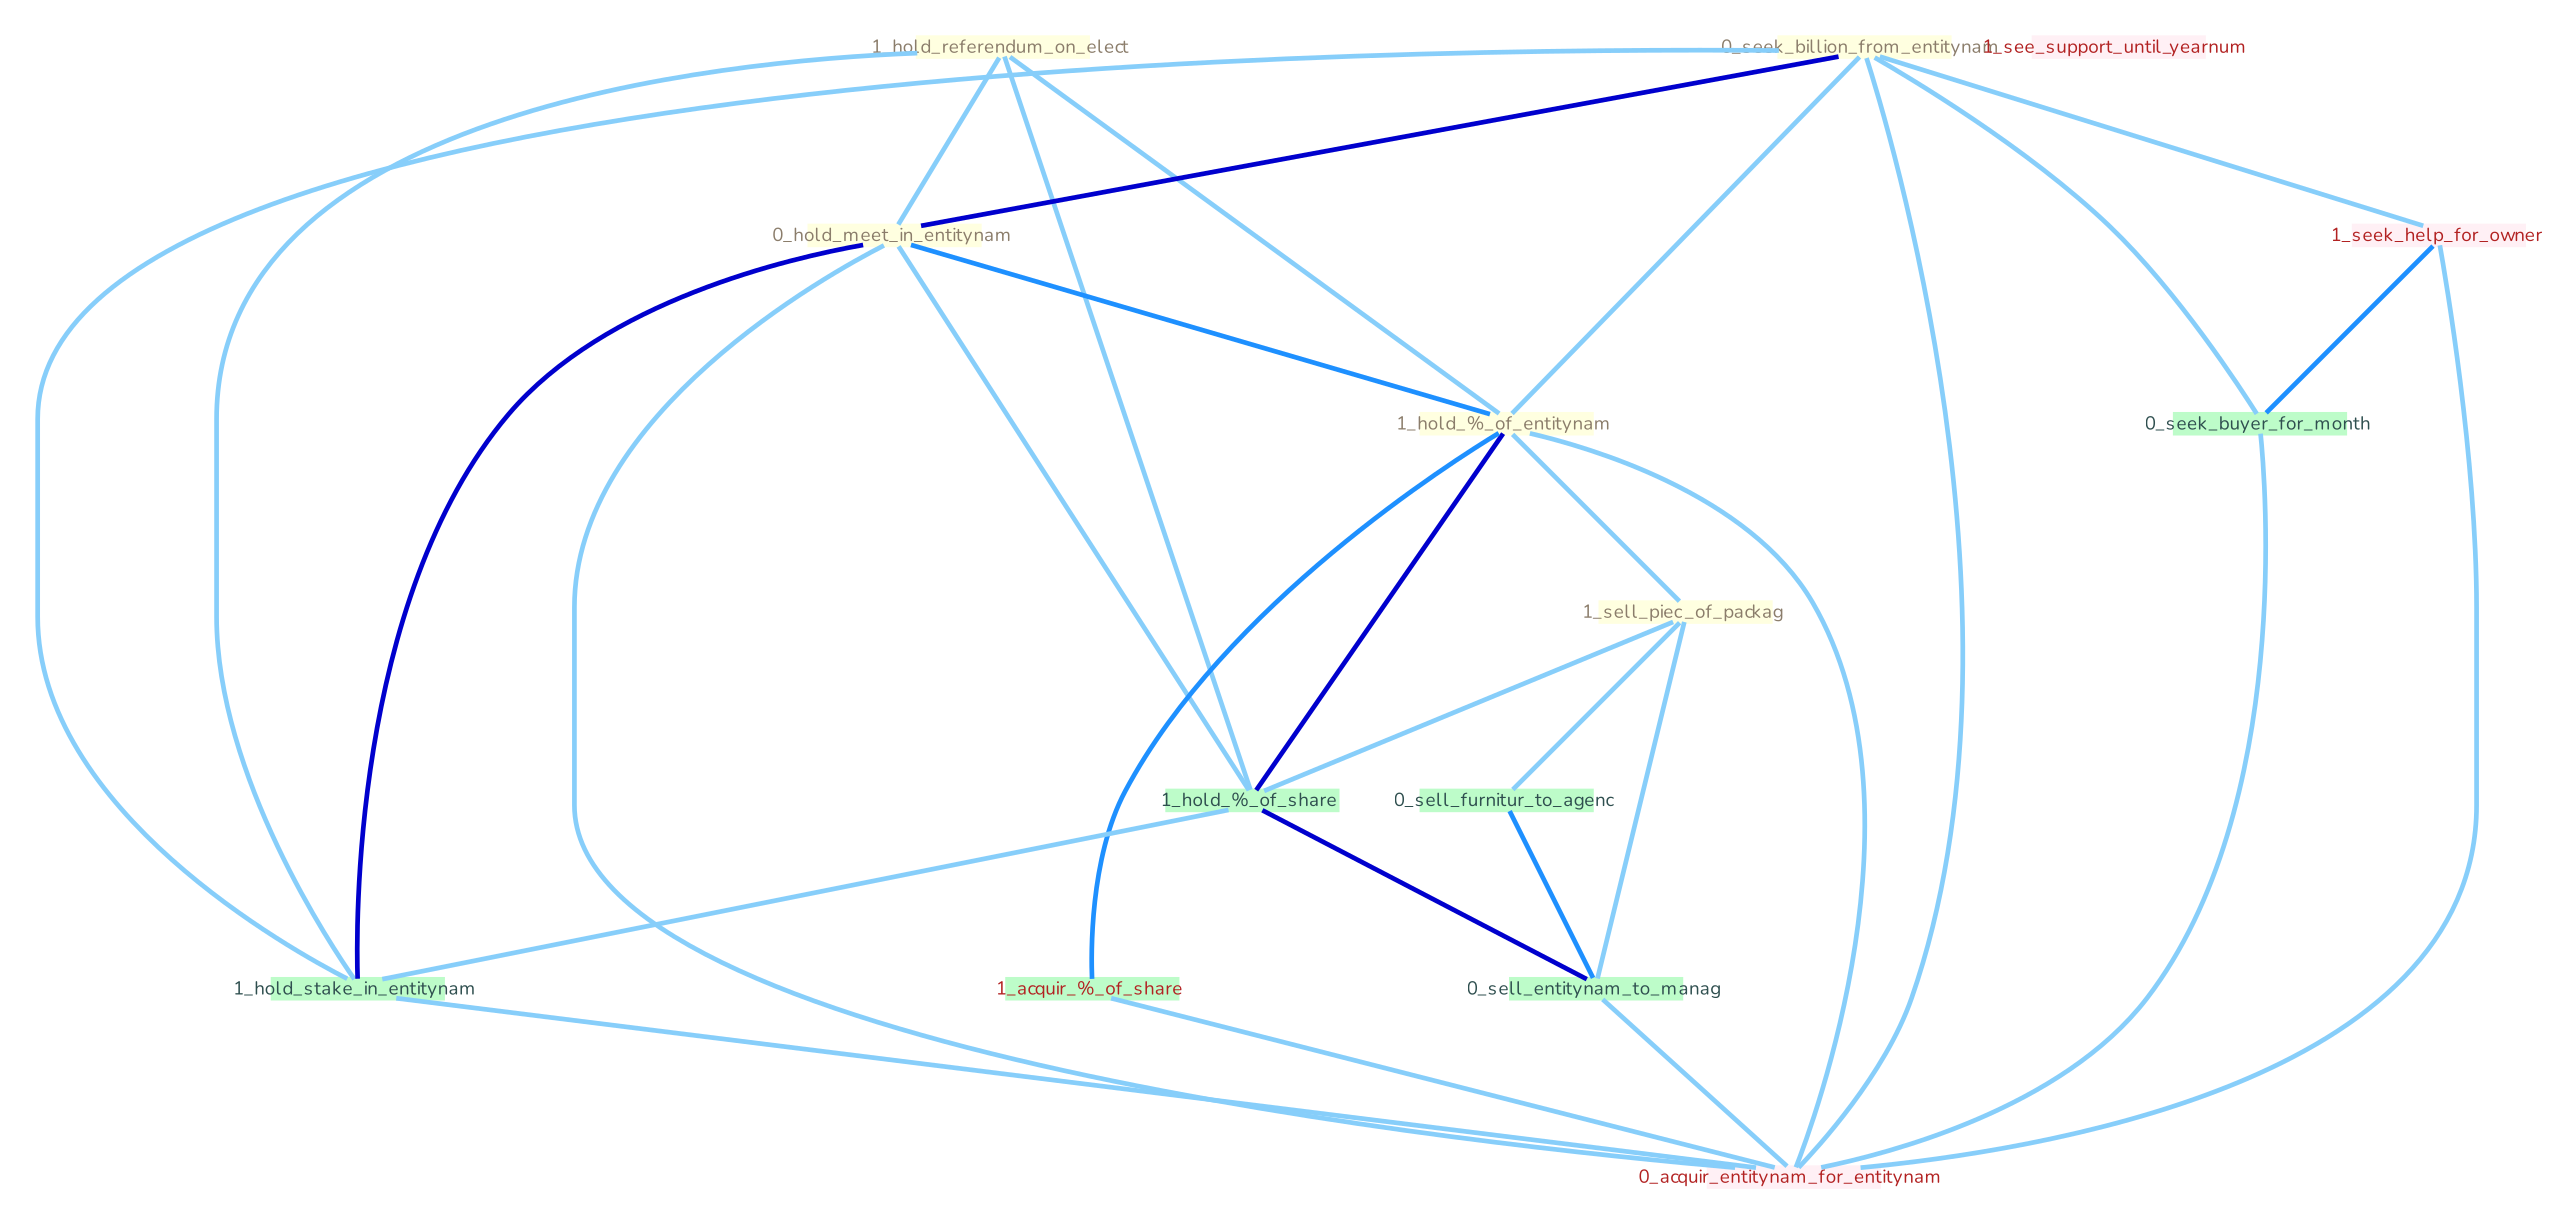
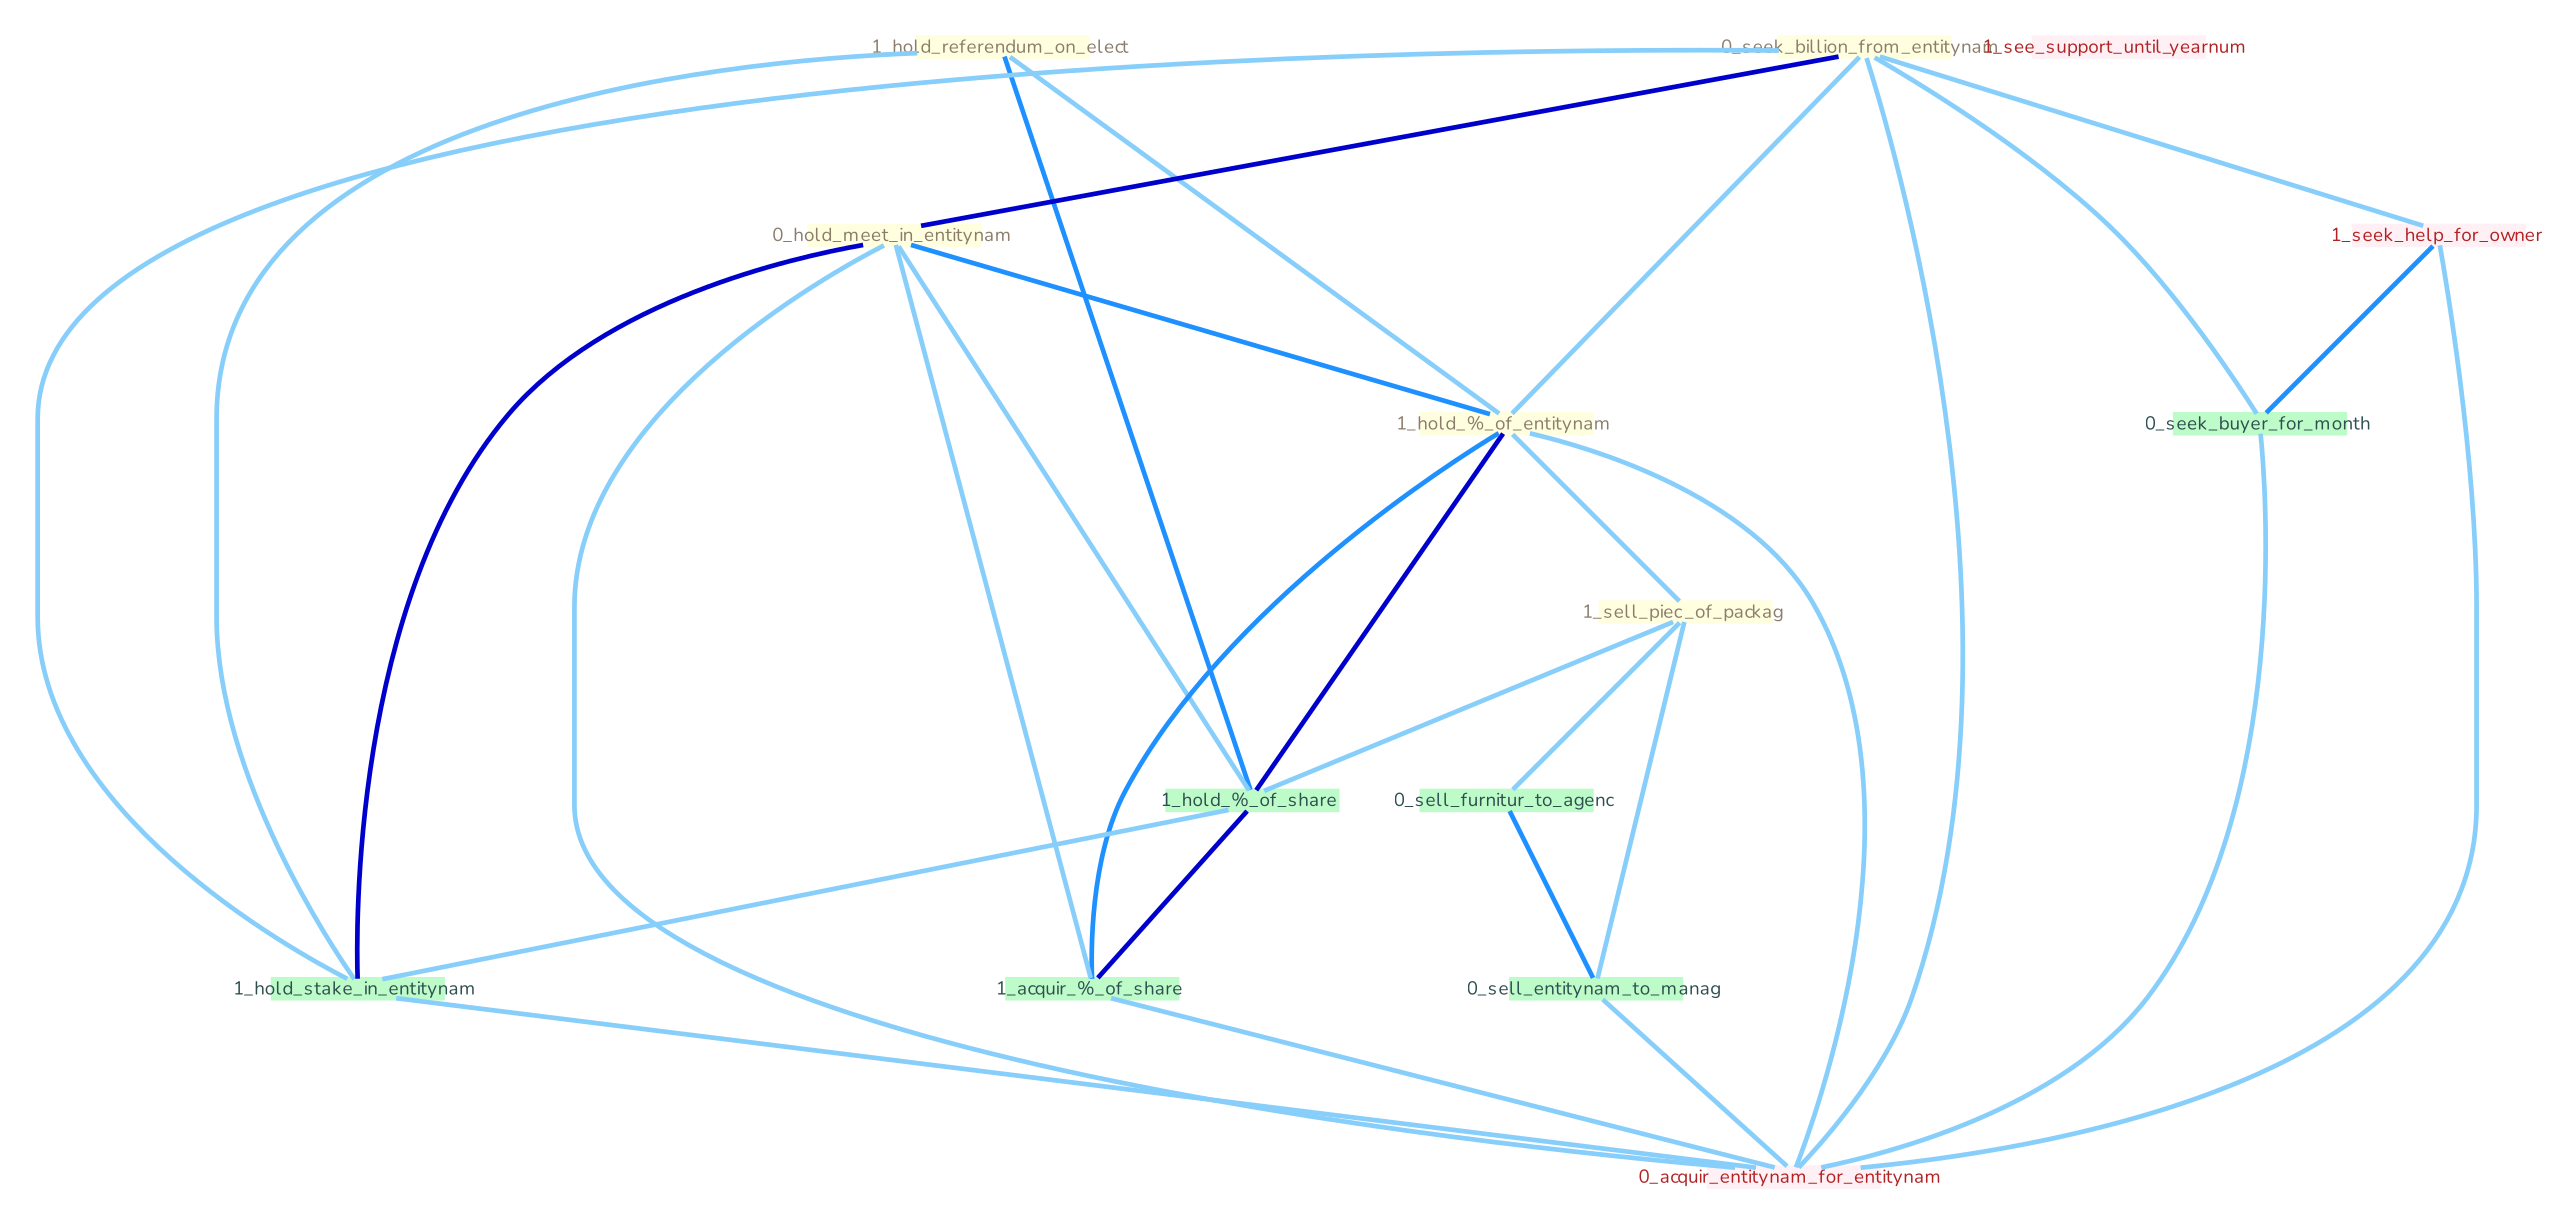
(949, 141) -> (993, 612)
(1127, 423) -> (1127, 423)
(1425, 895) -> (1172, 894)
(1092, 989) -> (1092, 989)
